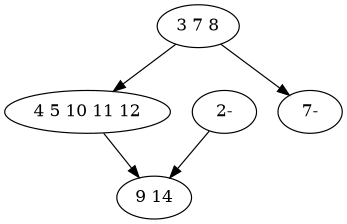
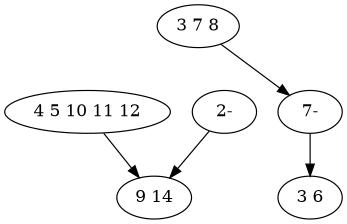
(150, 64) -> none
none -> (310, 198)
